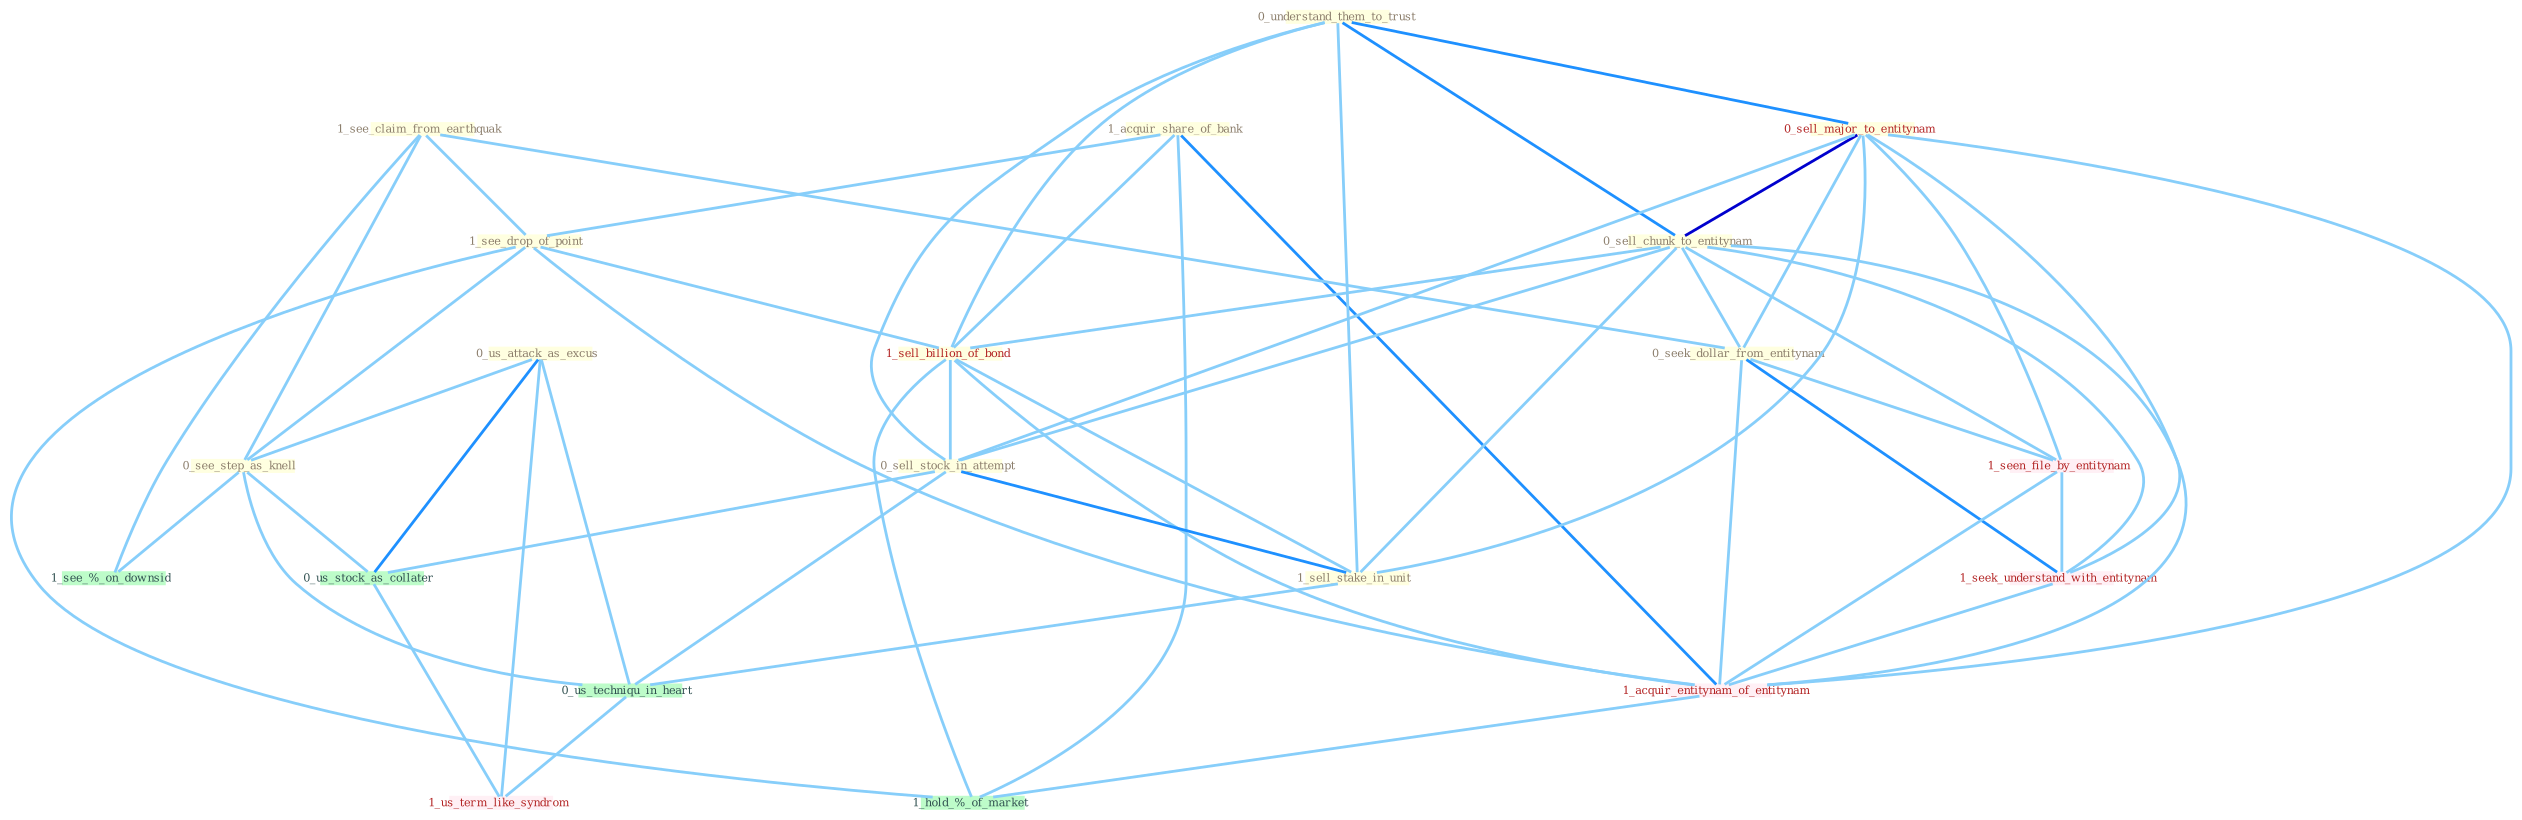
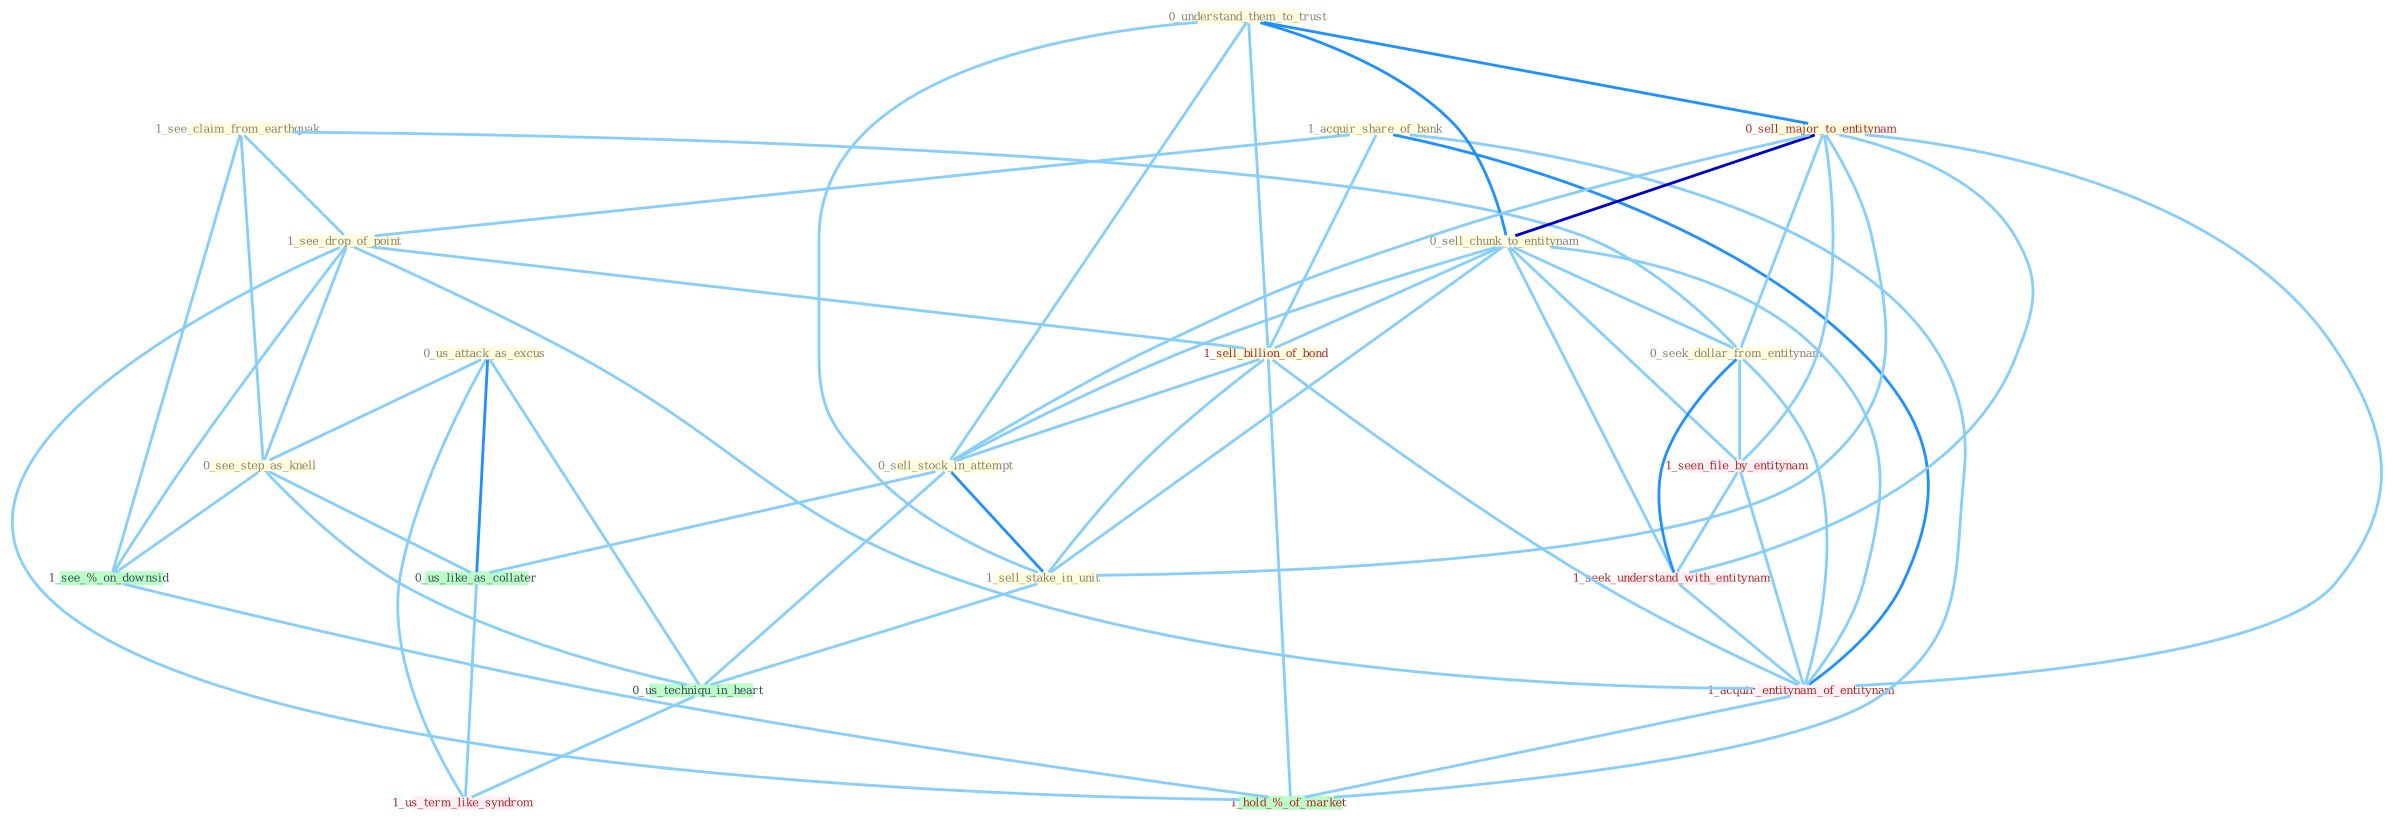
none -> (225, 407)
(372, 578) -> (477, 578)
none -> (721, 714)
(973, 803) -> (1291, 803)
